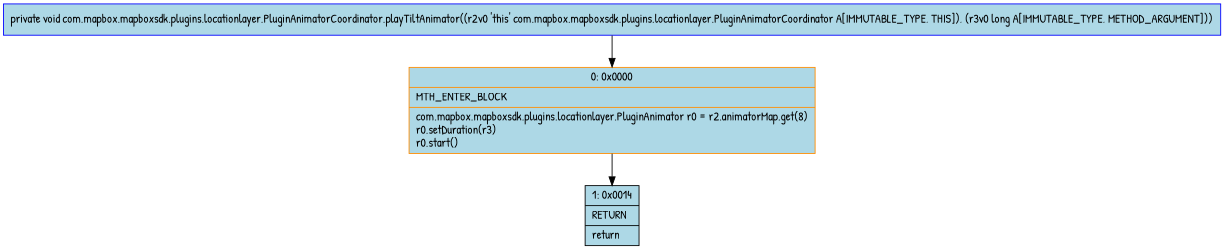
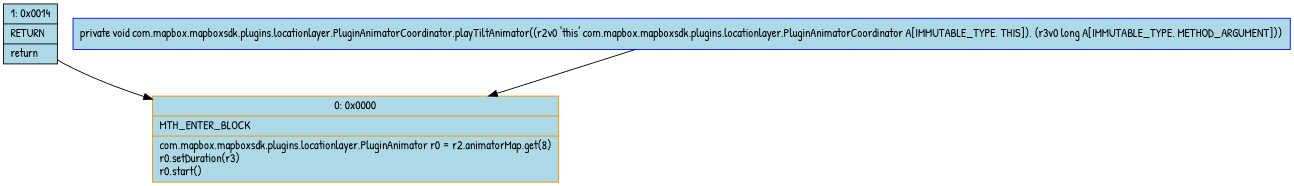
(612, 165) -> (100, 80)
